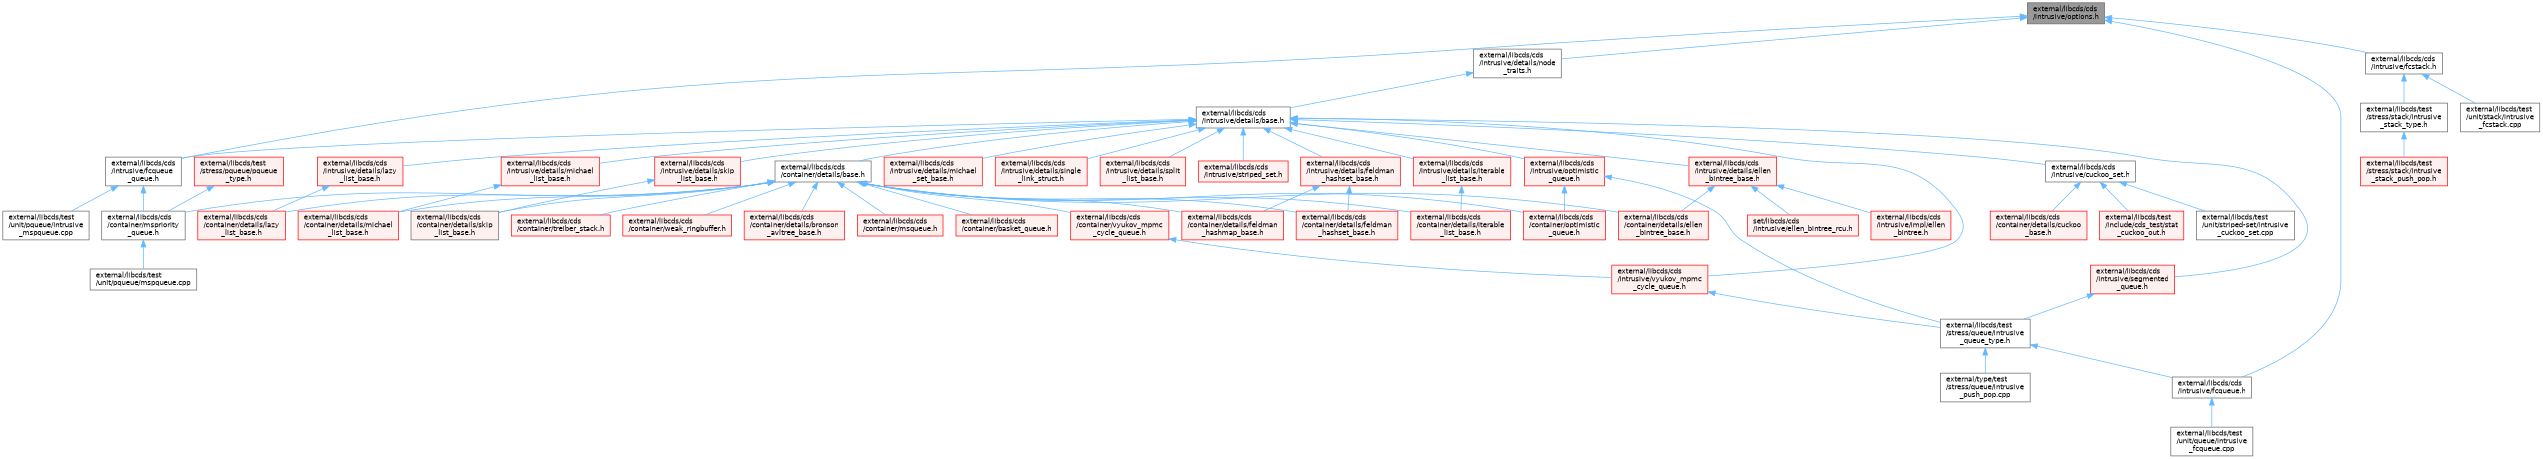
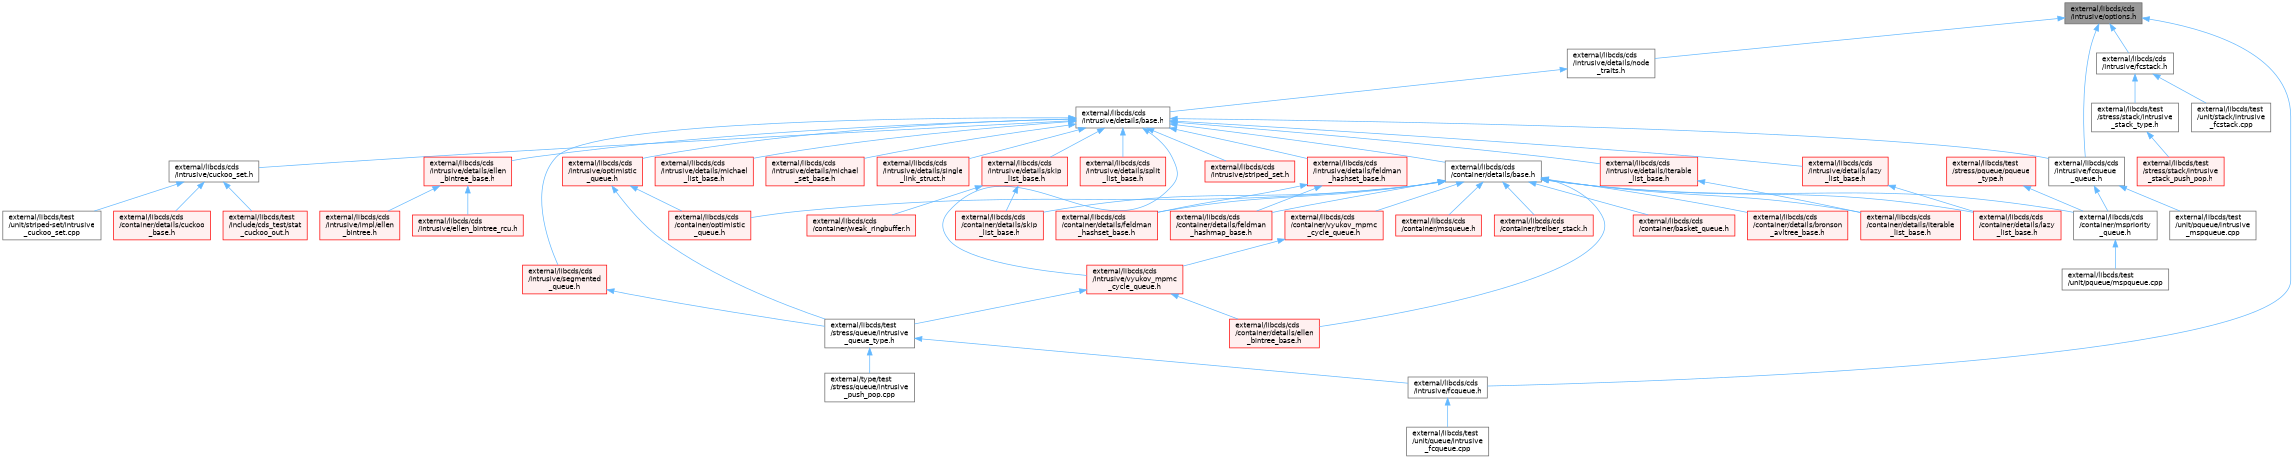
(1699, 198) -> (1208, 308)
(747, 200) -> (948, 197)
(348, 225) -> none
(455, 225) -> (999, 225)
(1803, 225) -> (468, 225)
